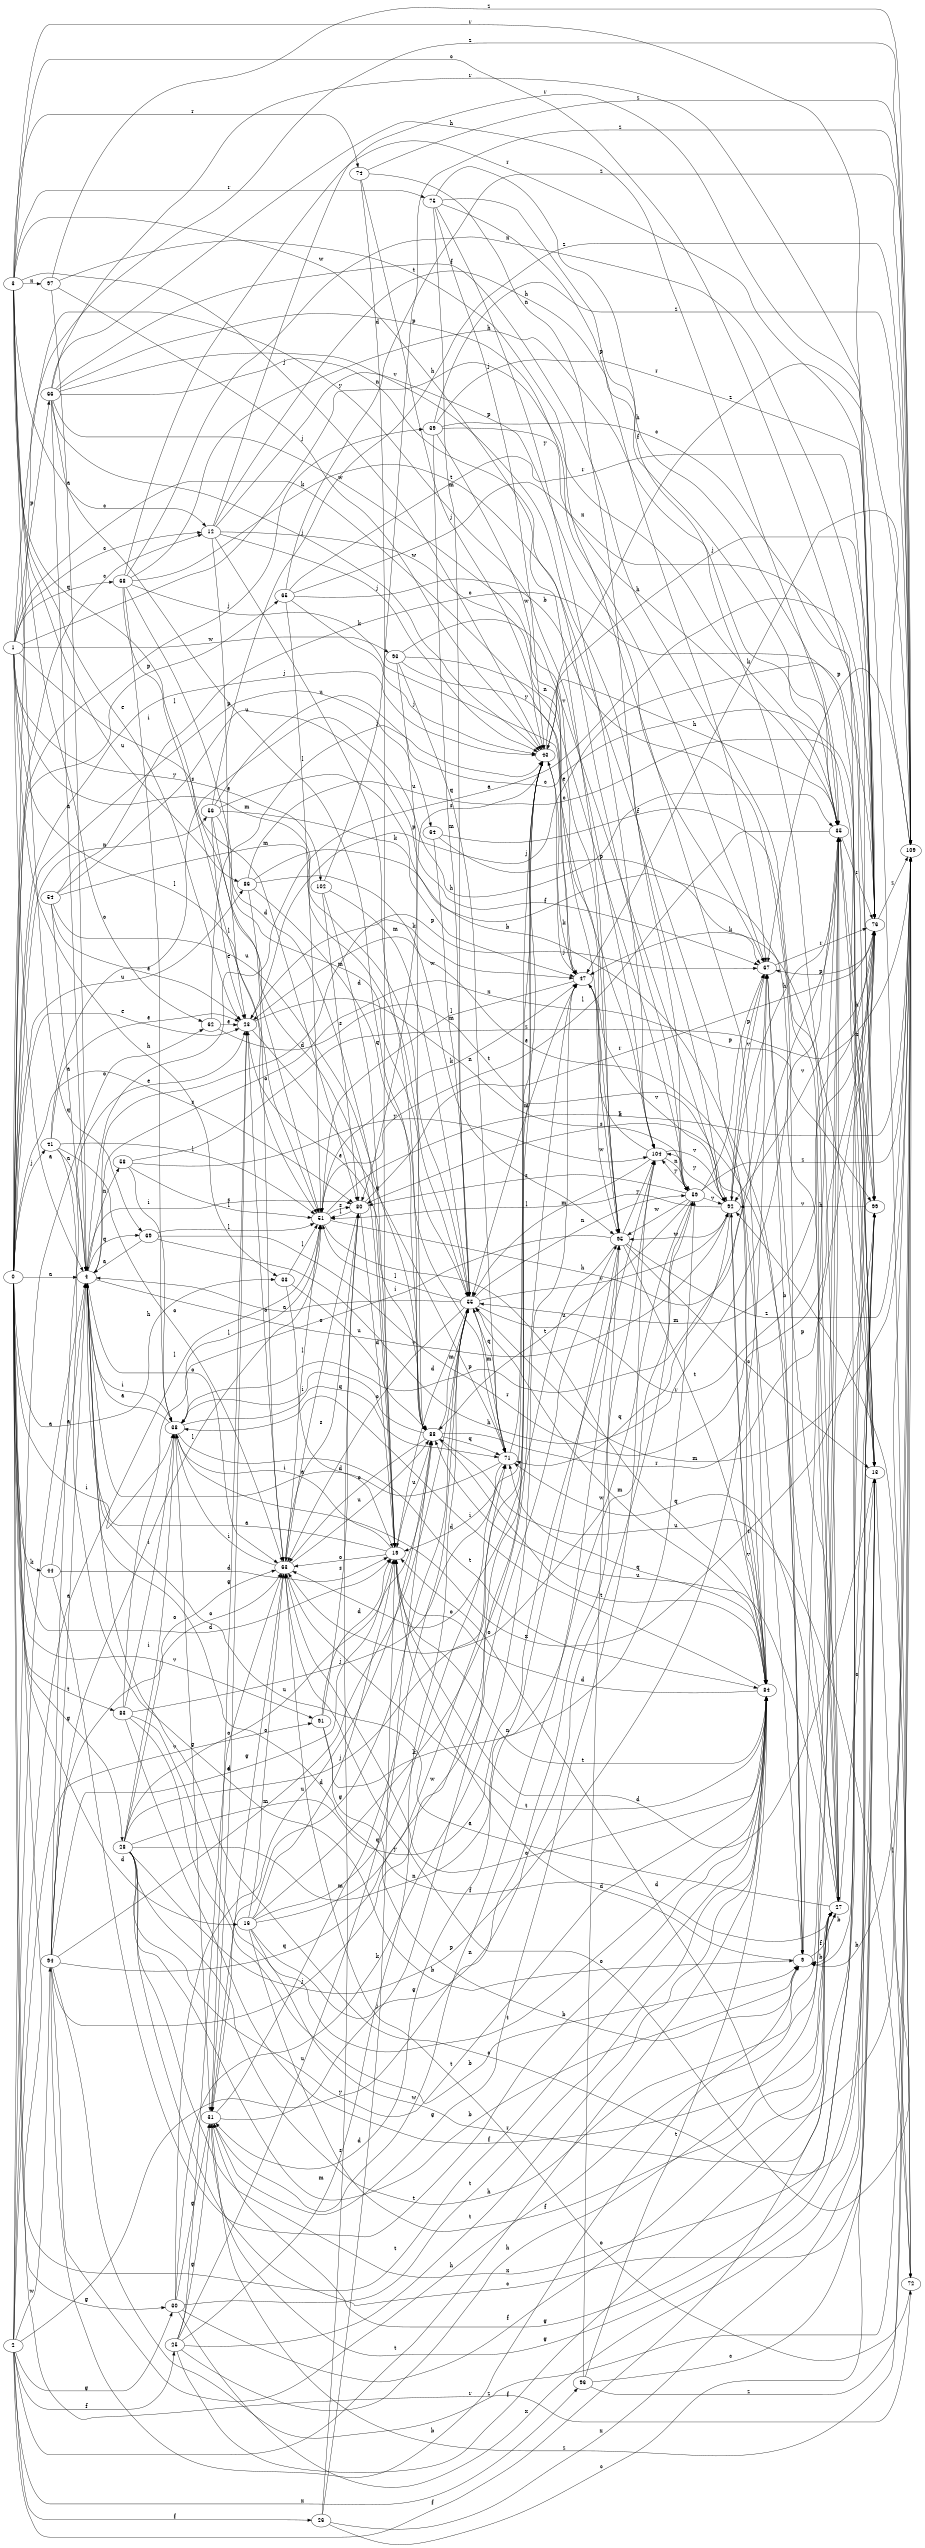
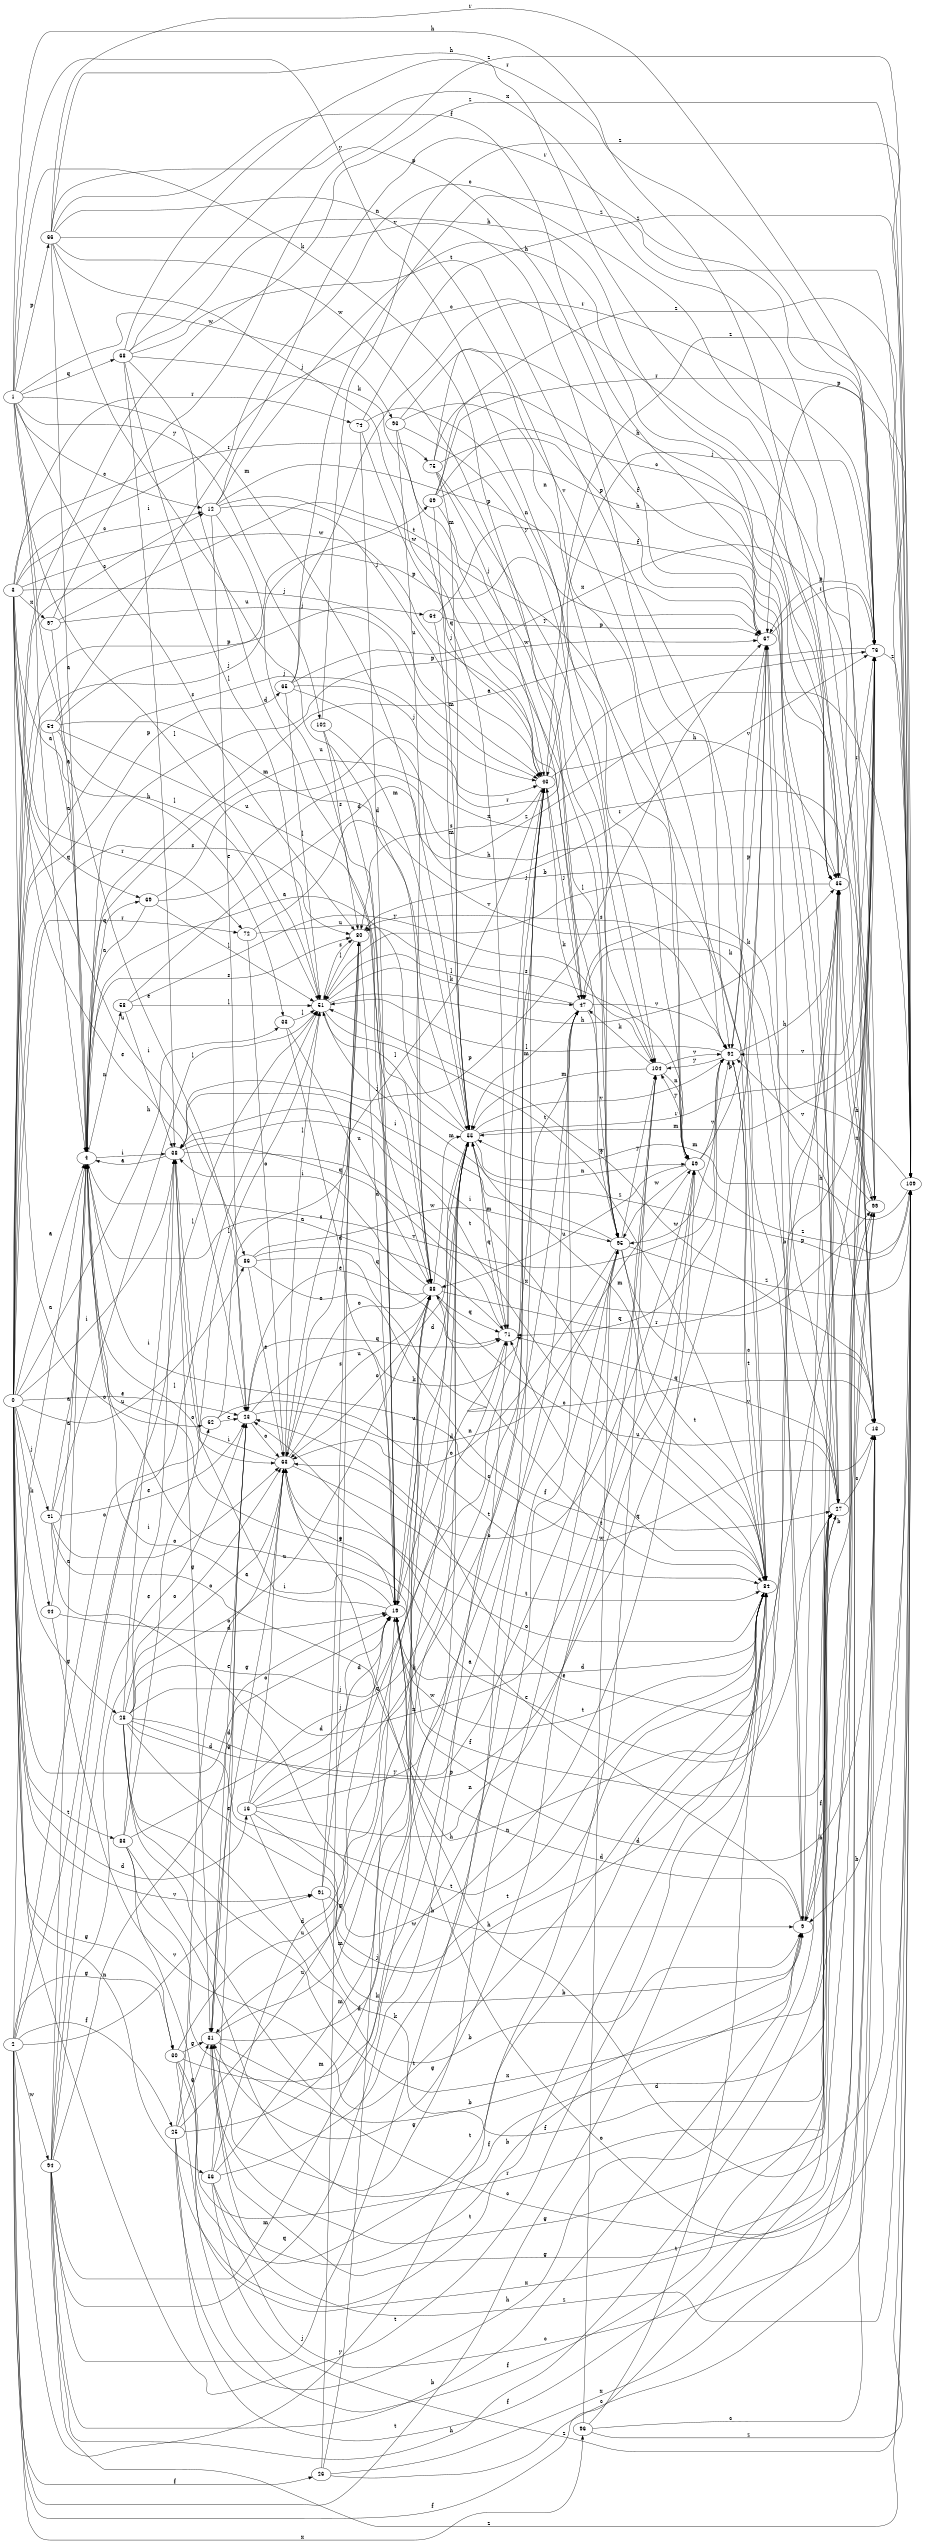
(266, 1079) -> (266, 1347)
(890, 1817) -> (622, 1175)
